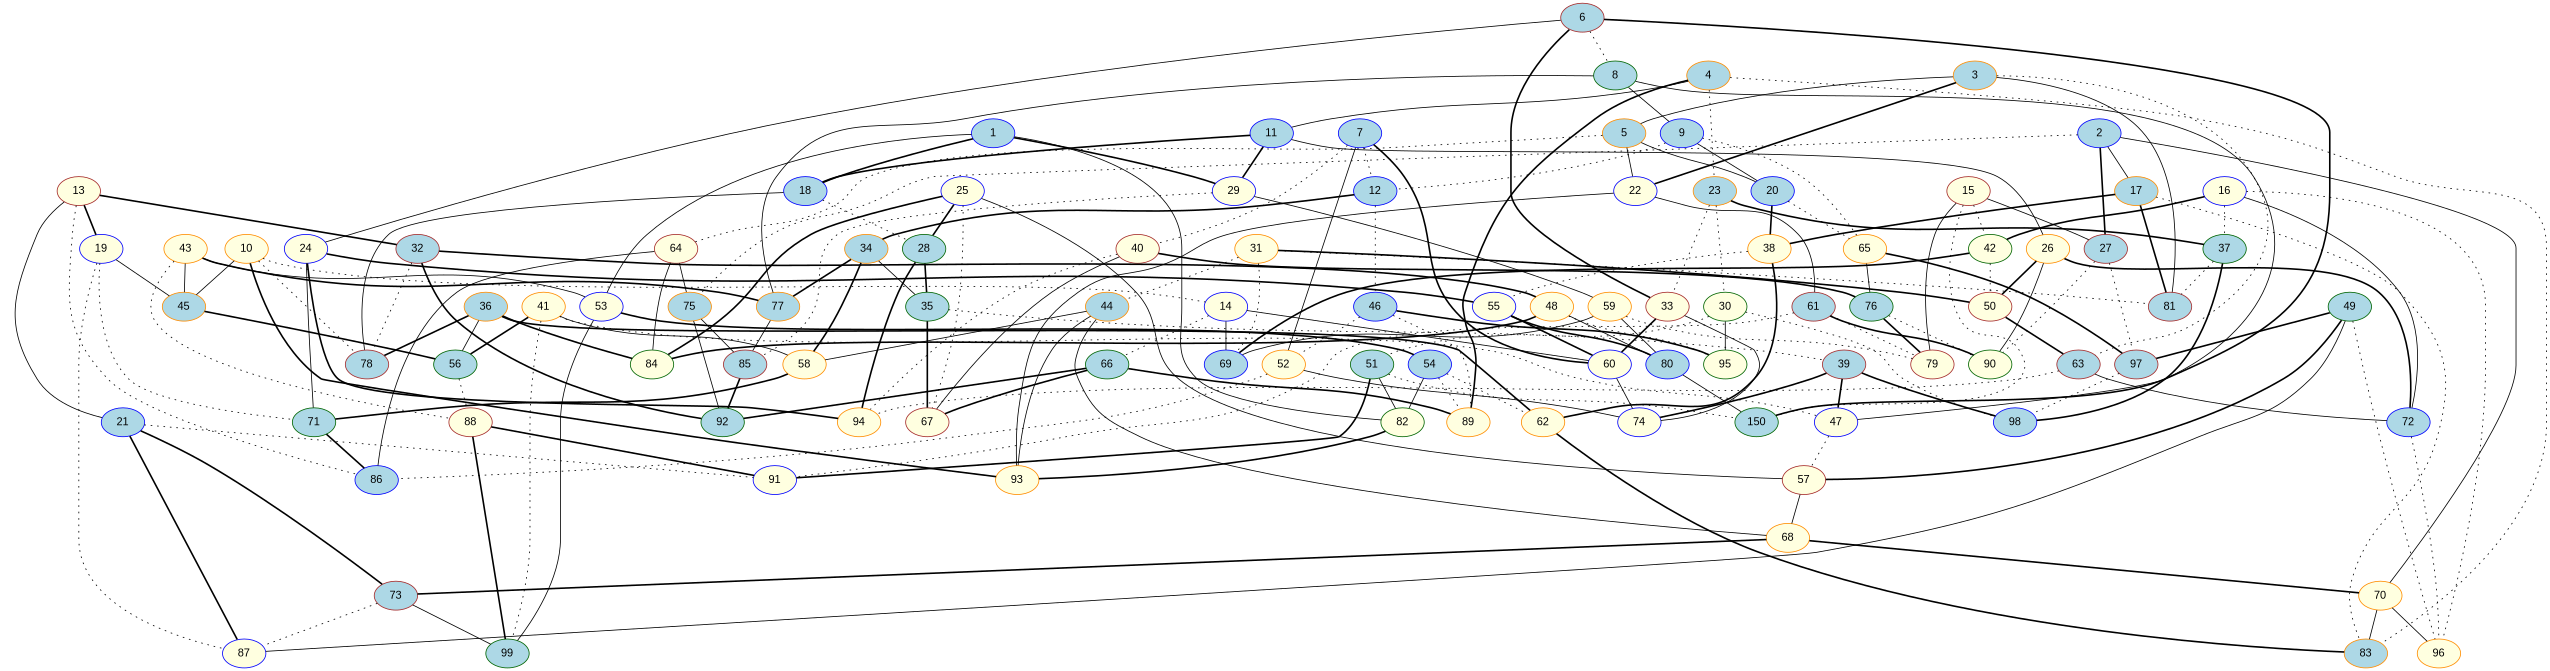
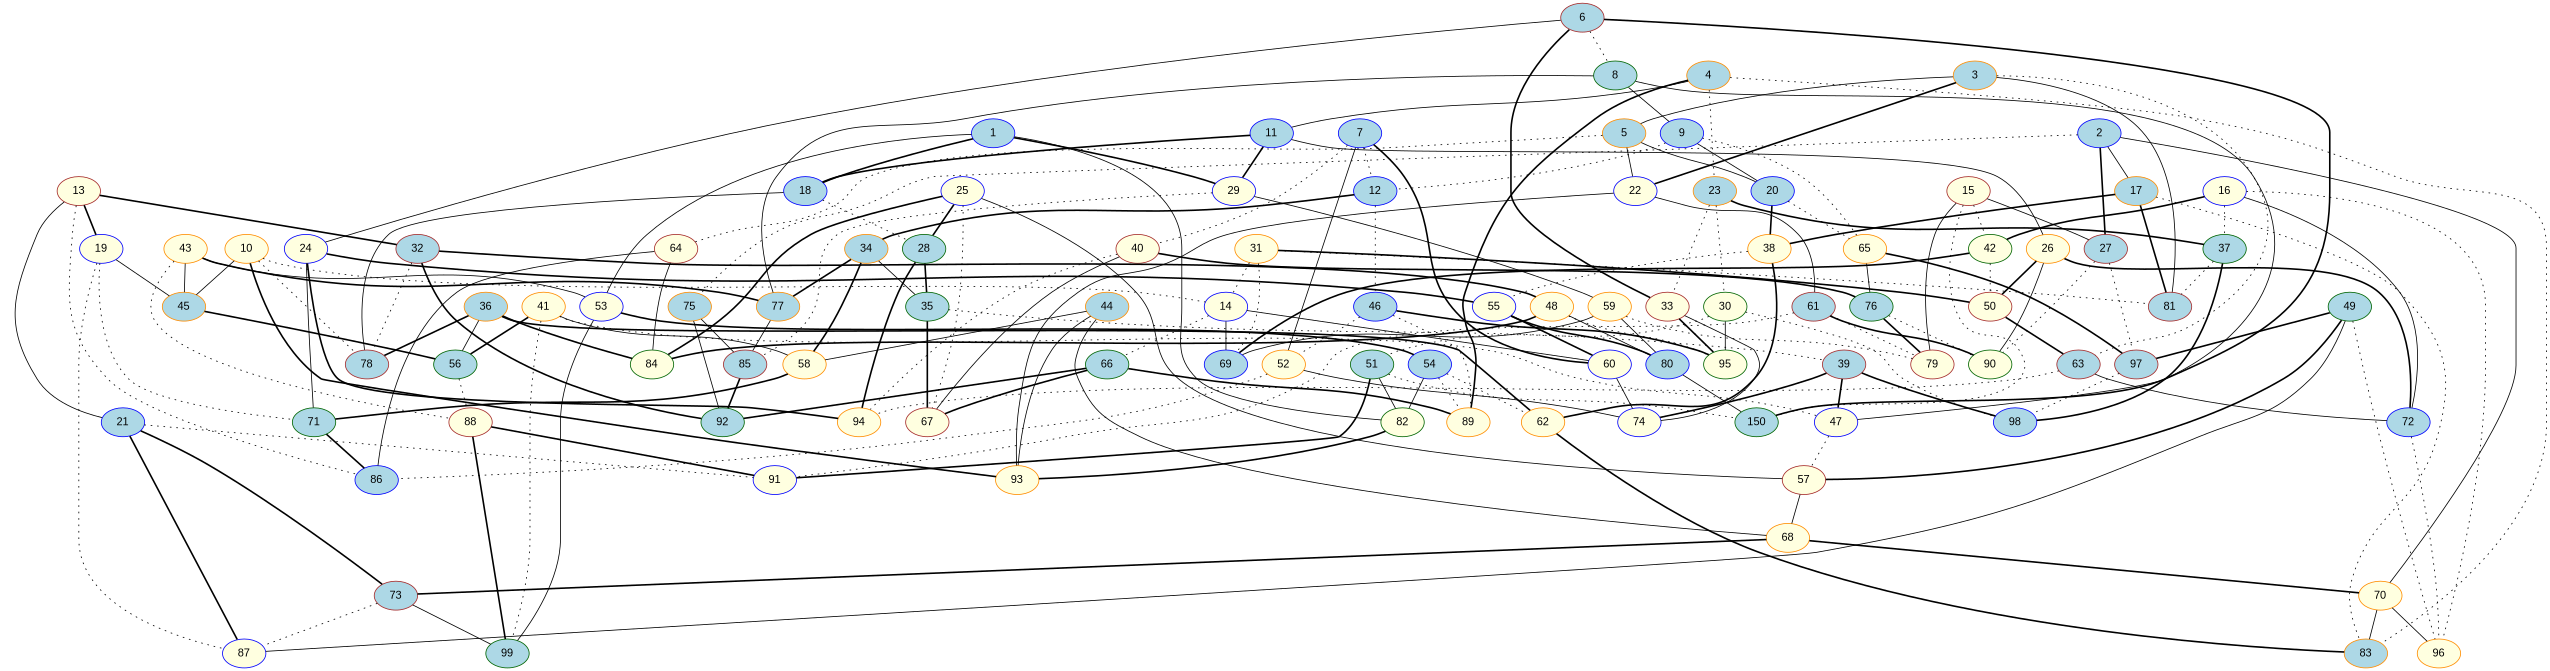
(1196, 274) -> (1242, 276)
(682, 275) -> none
(1639, 335) -> (1701, 340)
